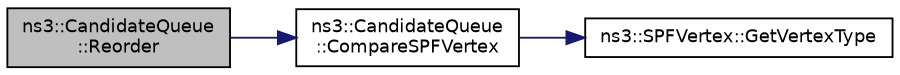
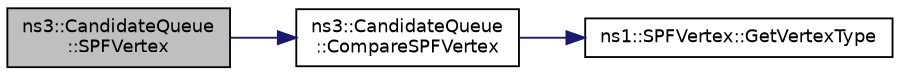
(119, 38) -> (119, 38)
(739, 38) -> (739, 38)
